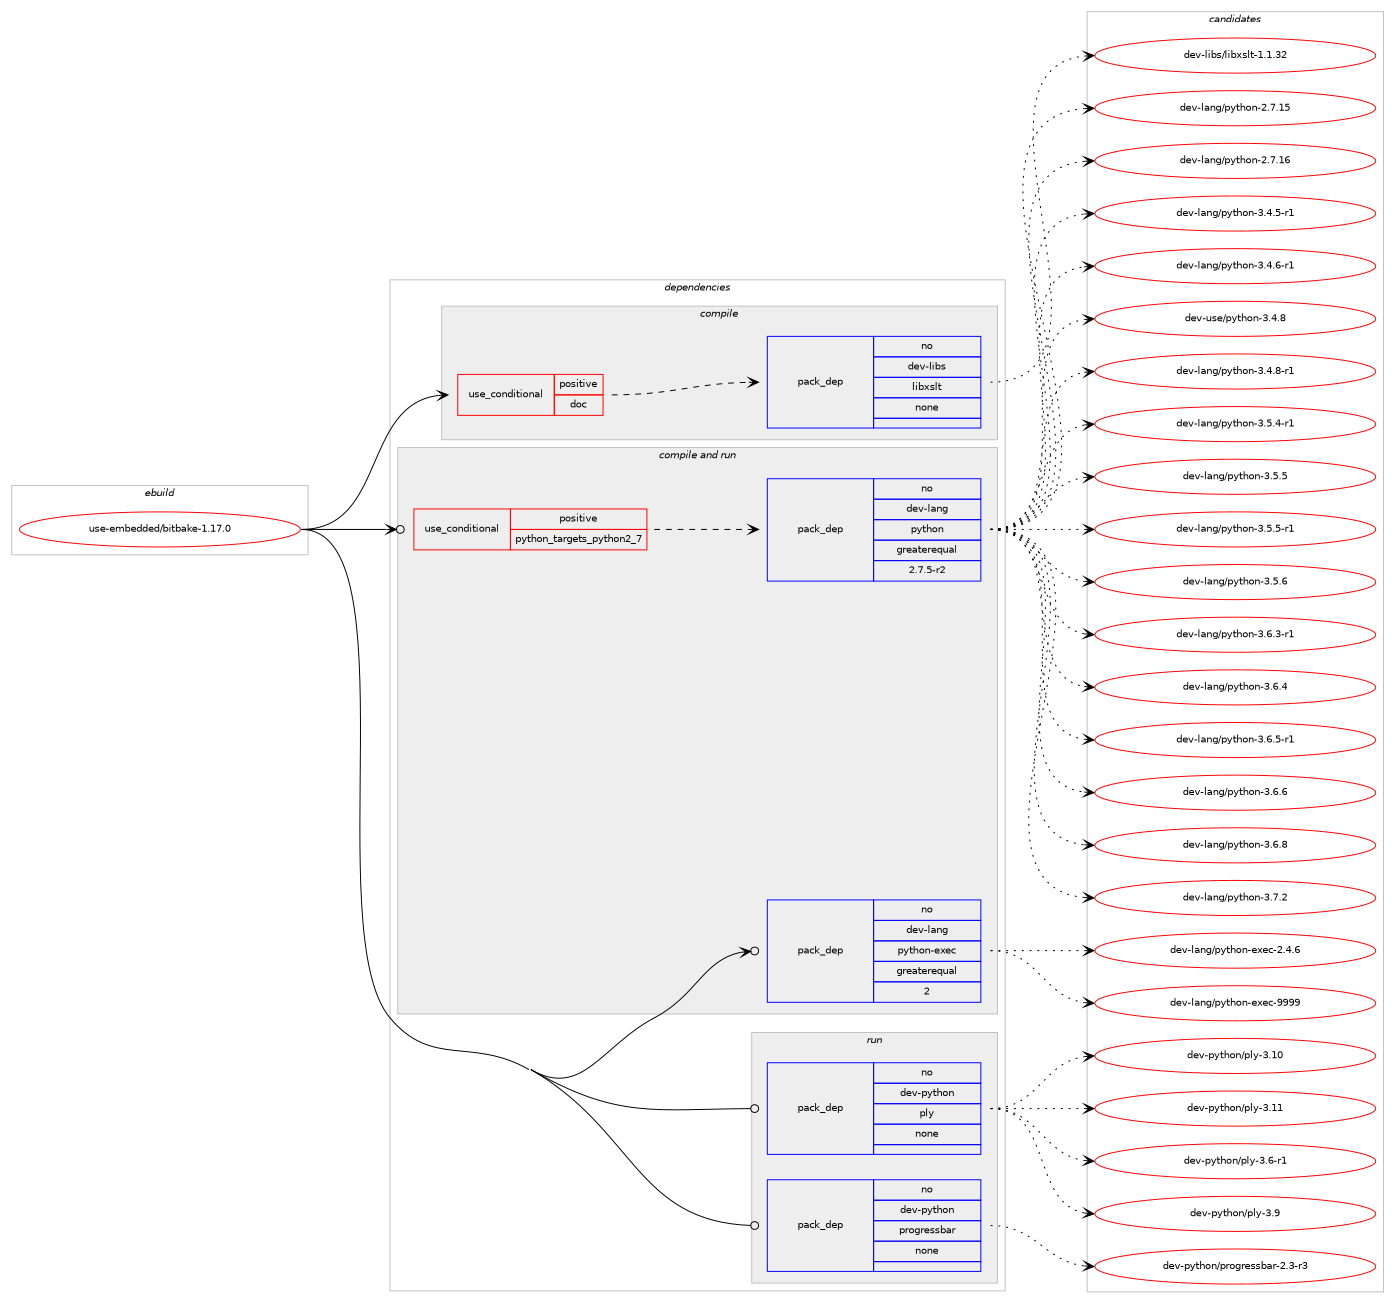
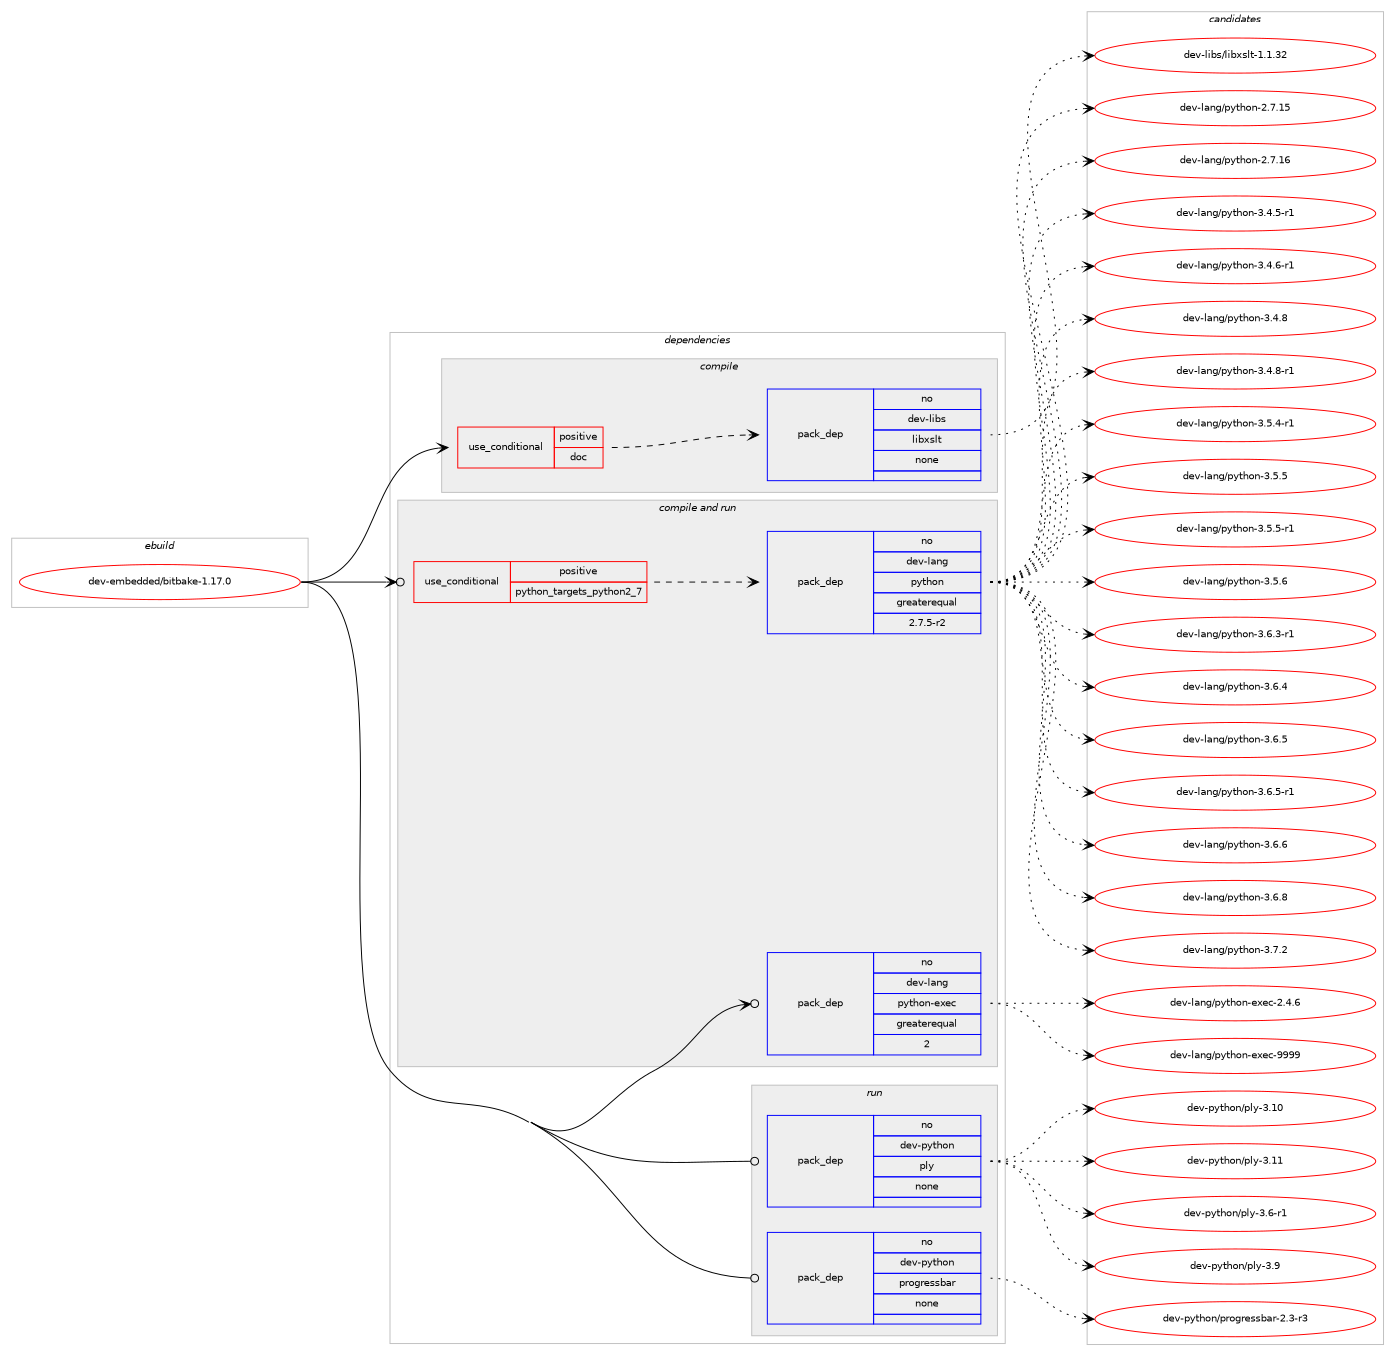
(1235, 319) -> (1235, 319)
(160, 529) -> (160, 582)
none -> (1235, 740)
